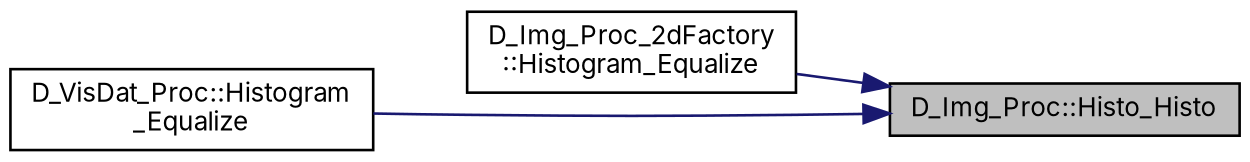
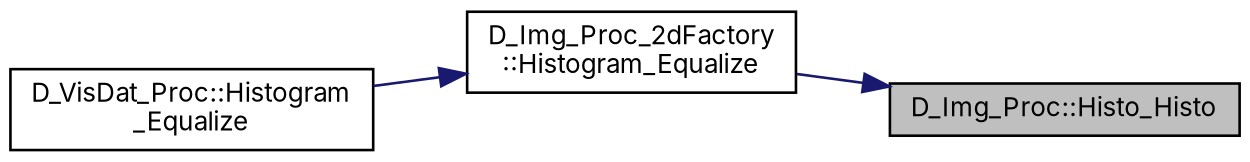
(618, 116) -> (407, 82)
